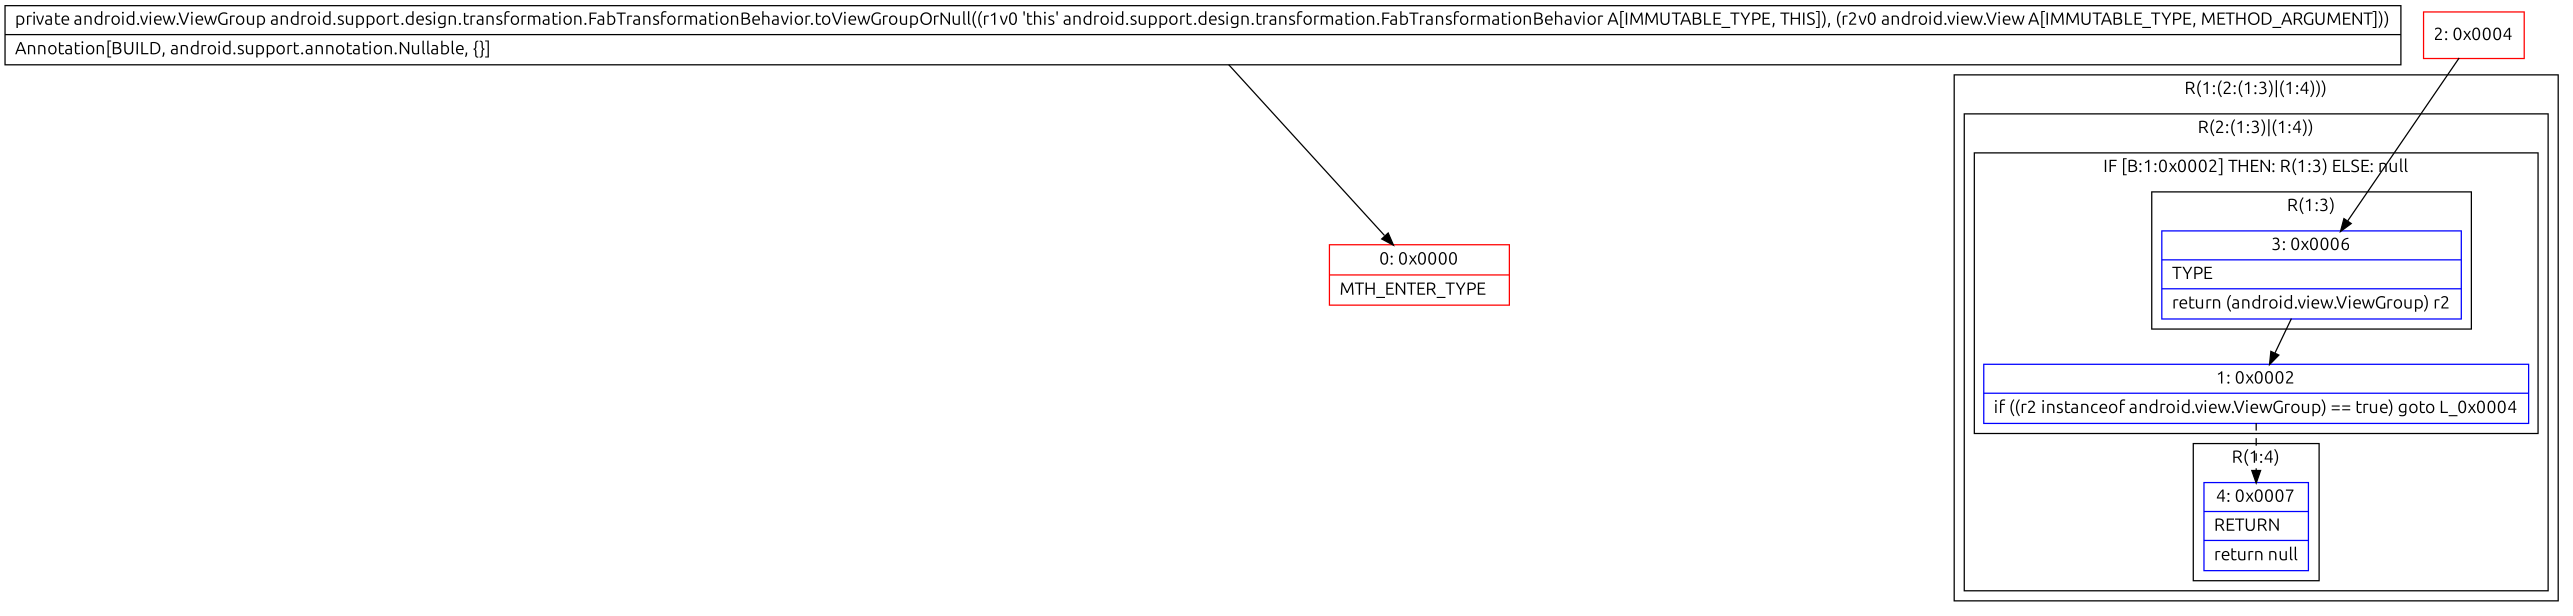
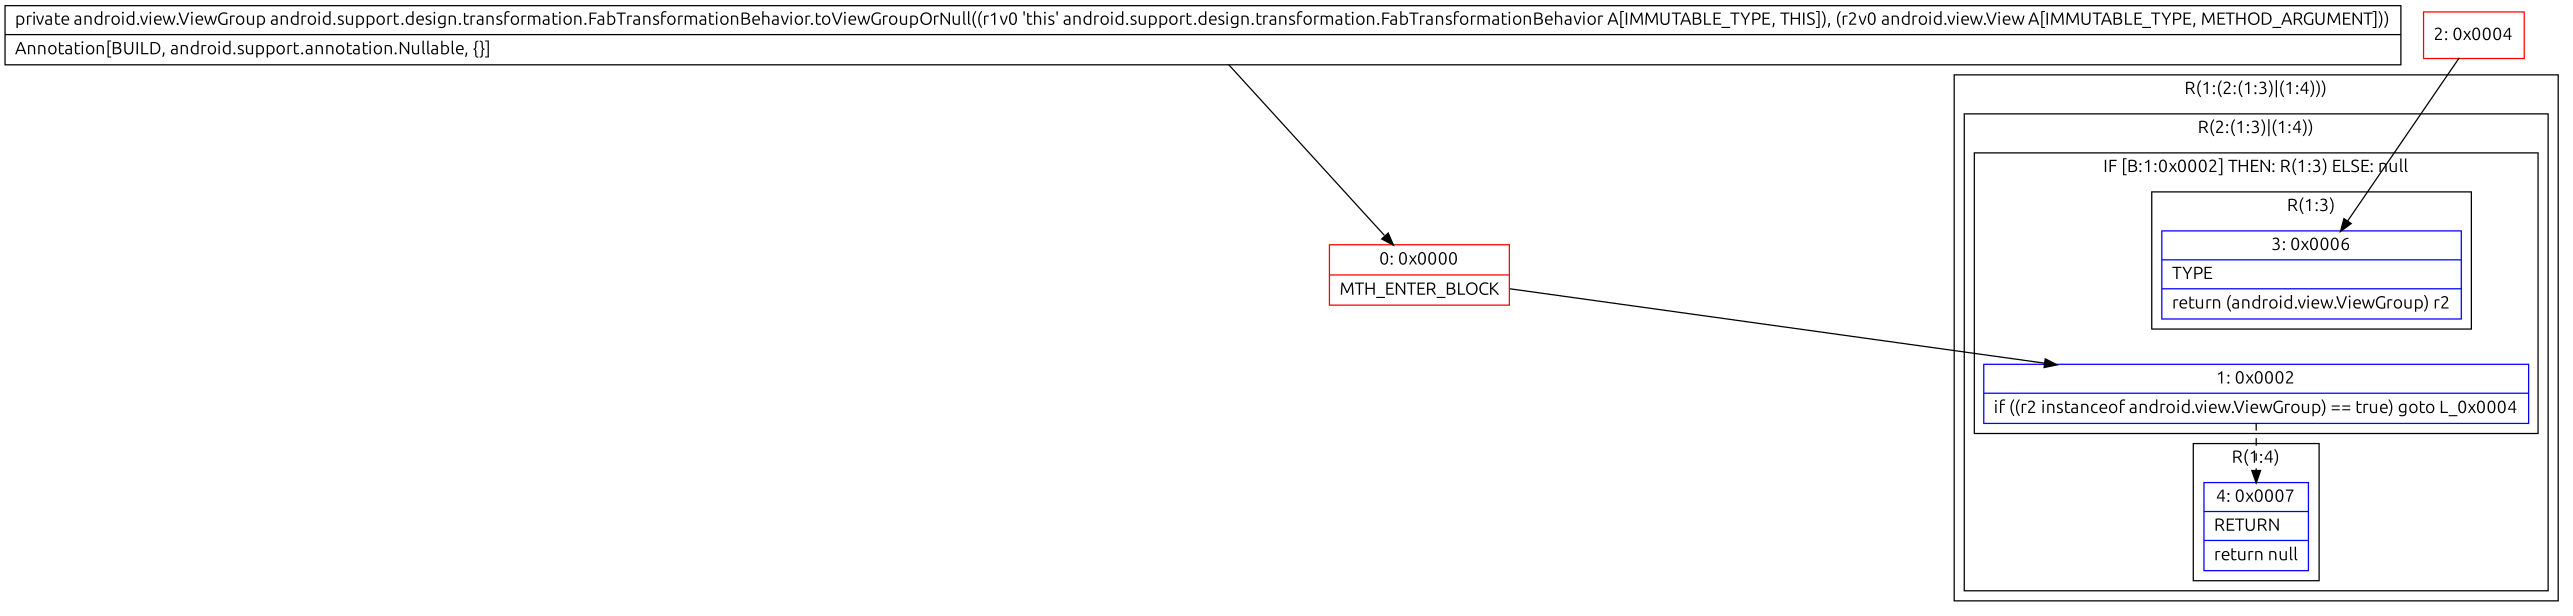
(1413, 289) -> (1419, 289)
(2283, 337) -> (1777, 326)
